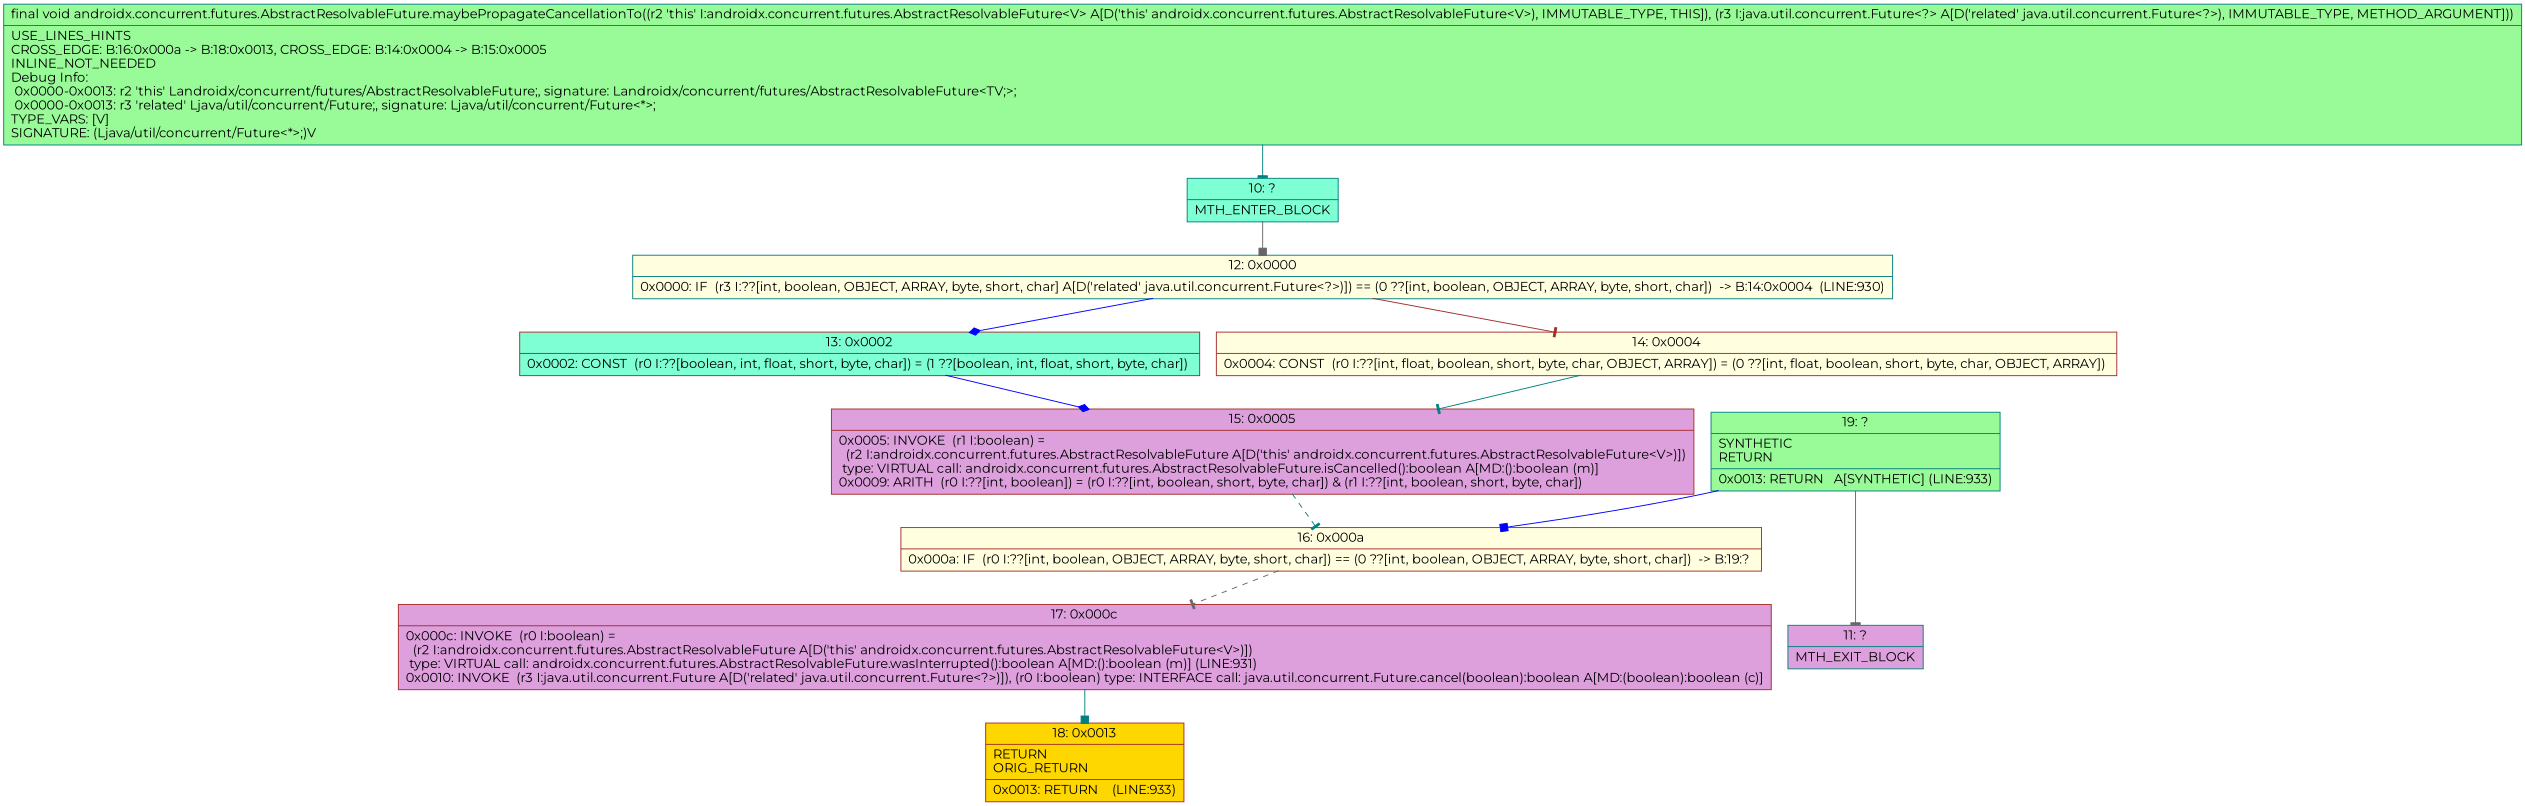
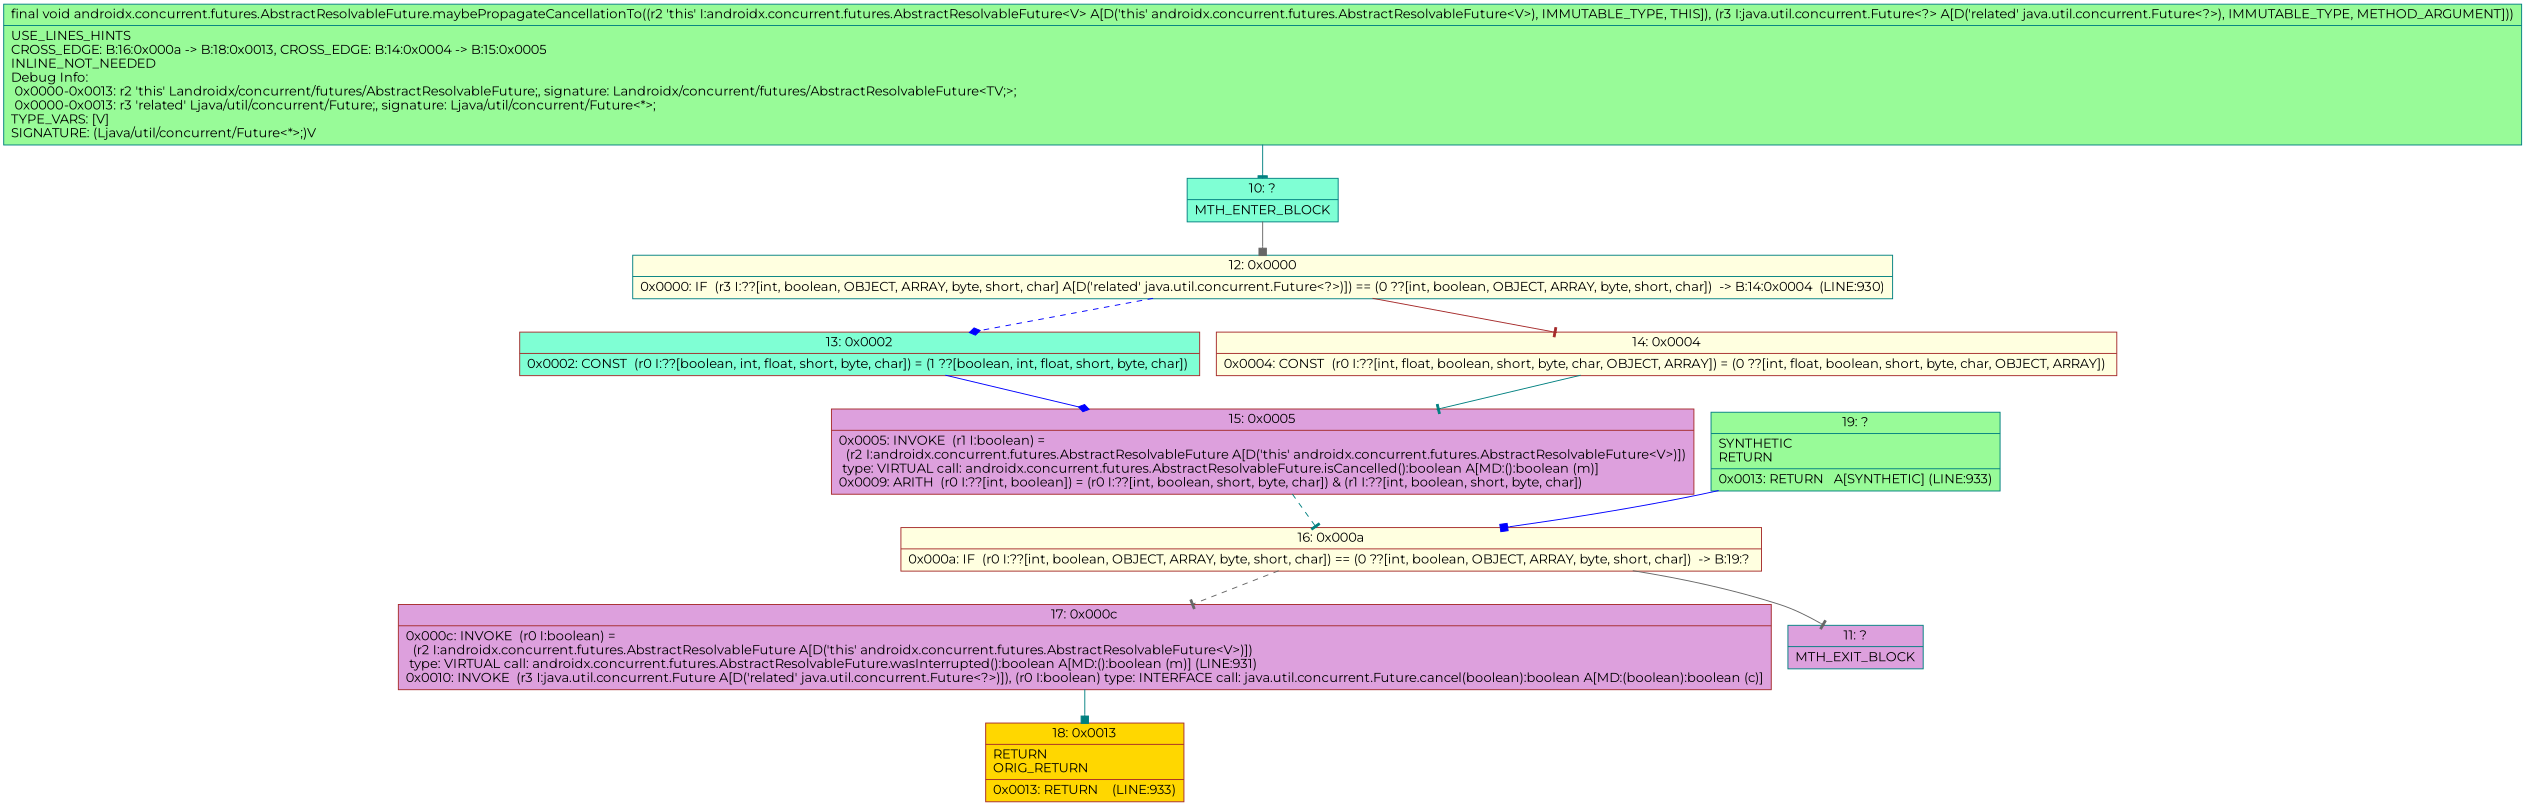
(1067, 314) -> (1067, 314)
(1856, 556) -> (1729, 590)
